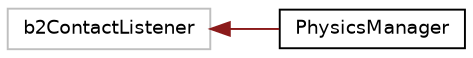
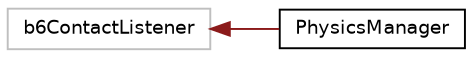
(109, 29) -> (109, 29)
